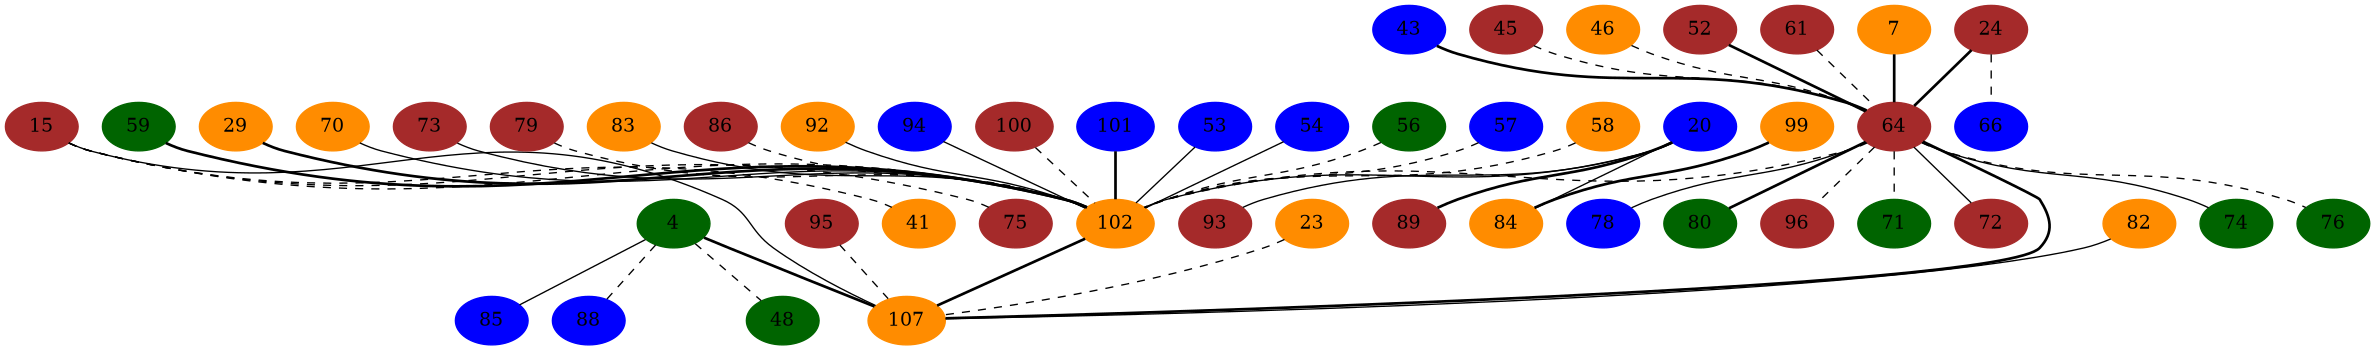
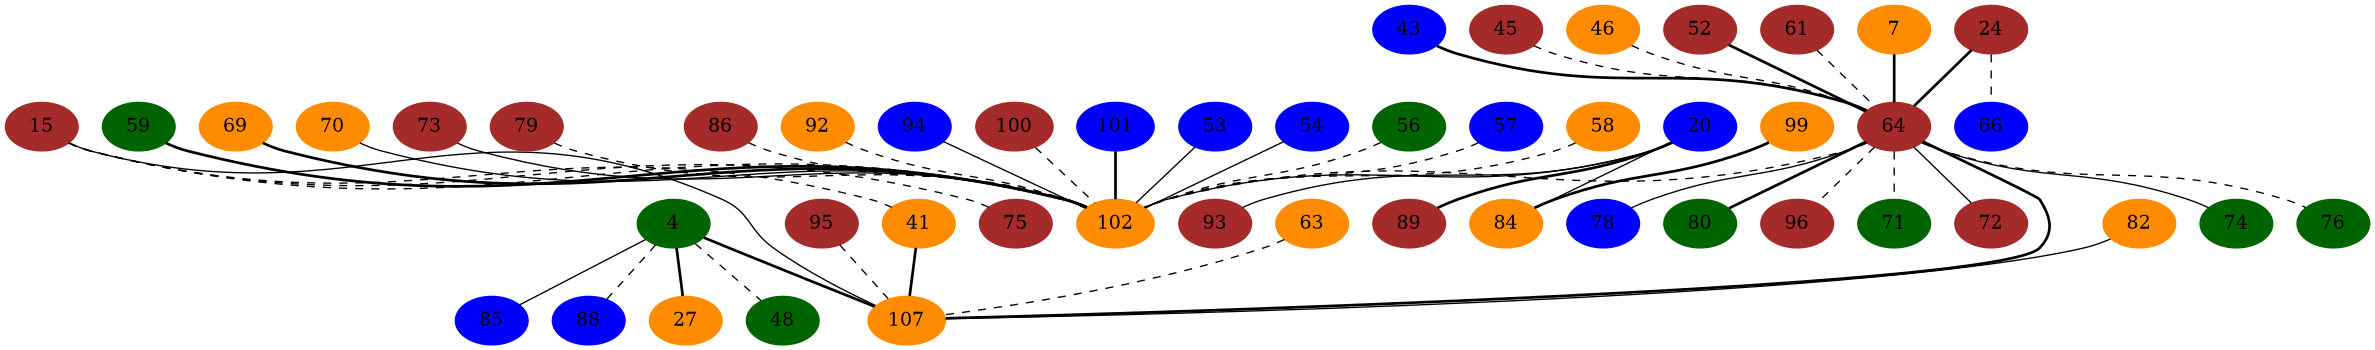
(236, 127) -> (236, 127)
(624, 127) -> none
(904, 163) -> (904, 163)
(1312, 224) -> (1312, 224)
(1011, 272) -> (913, 272)
none -> (686, 321)
